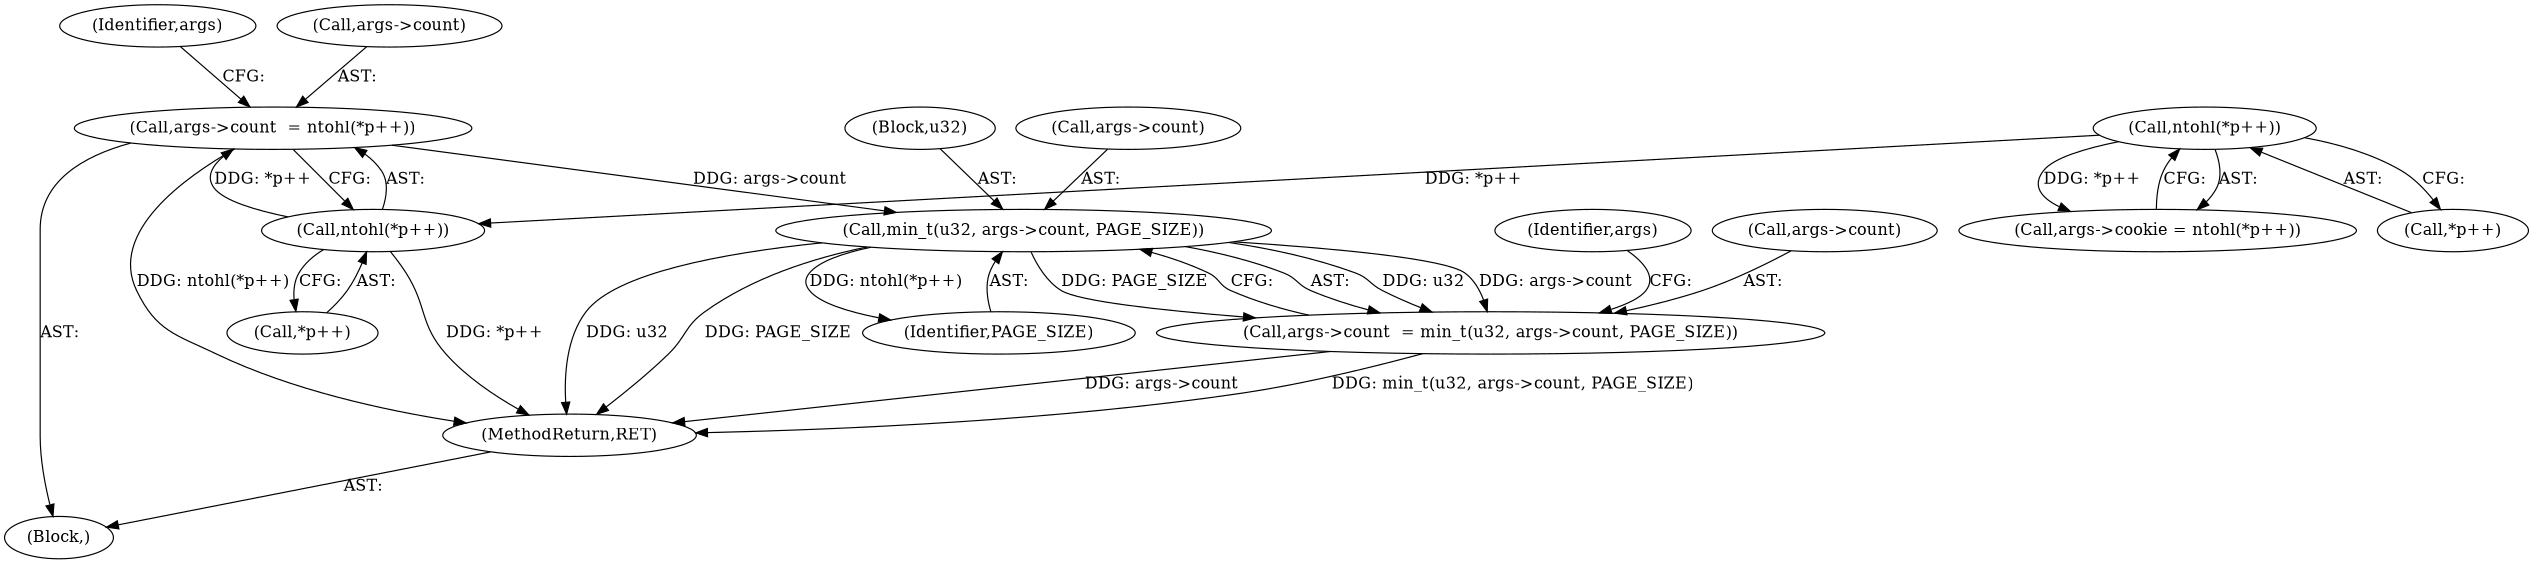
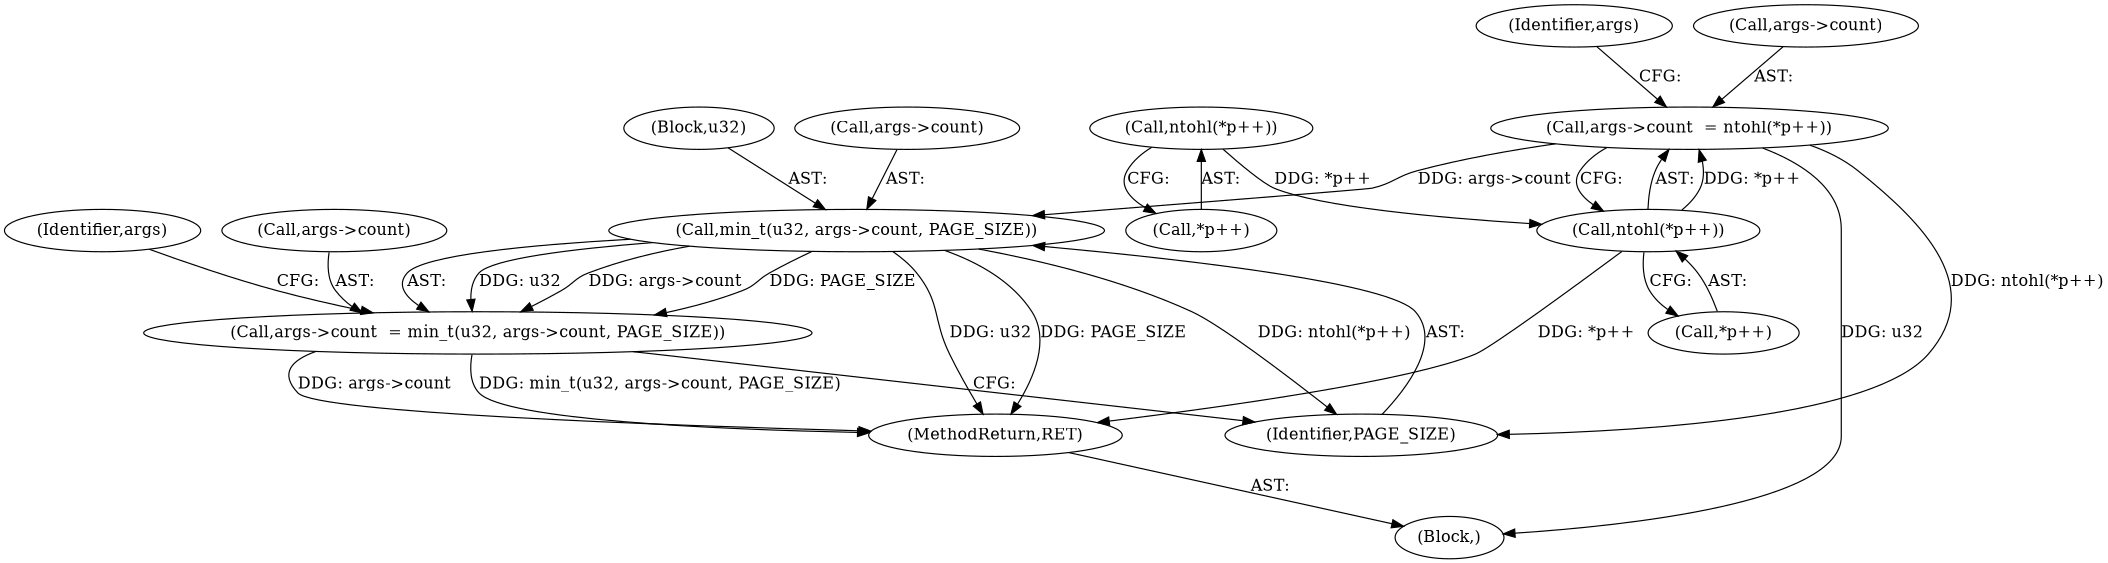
(2158, 231) -> none
(1227, 289) -> (938, 386)
(63, 333) -> (1882, 333)
(196, 344) -> (1862, 392)
